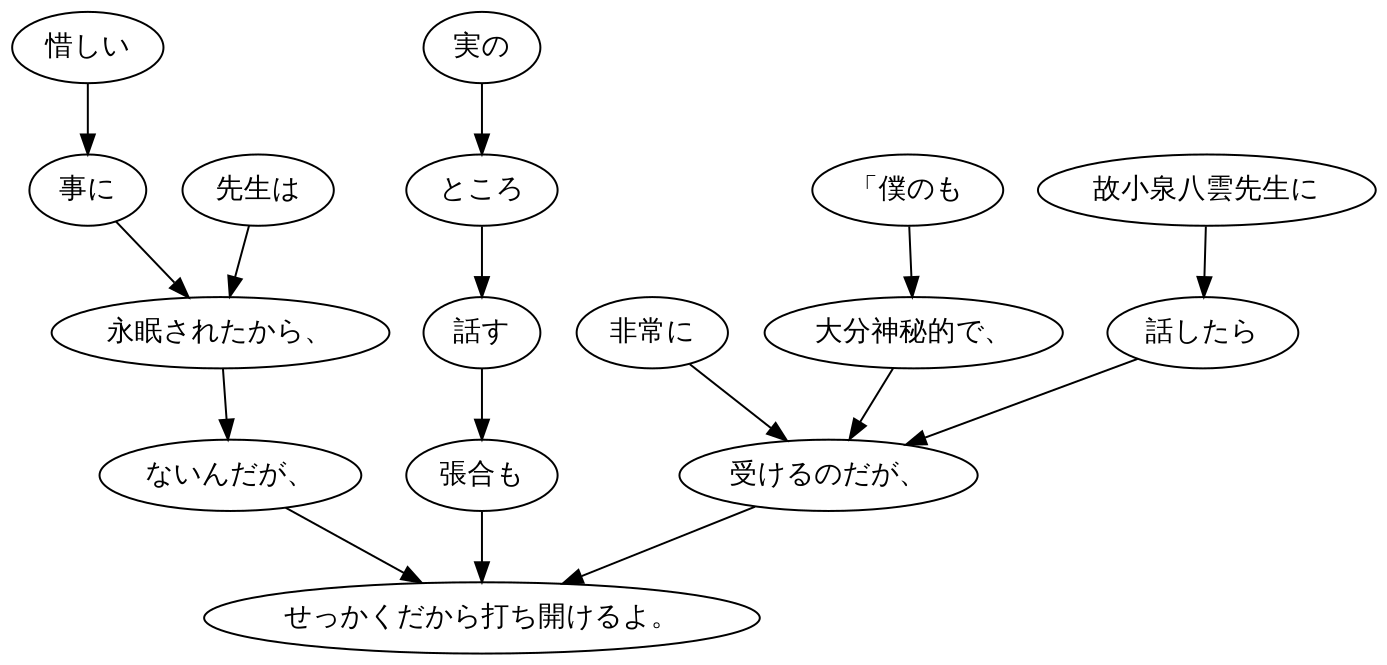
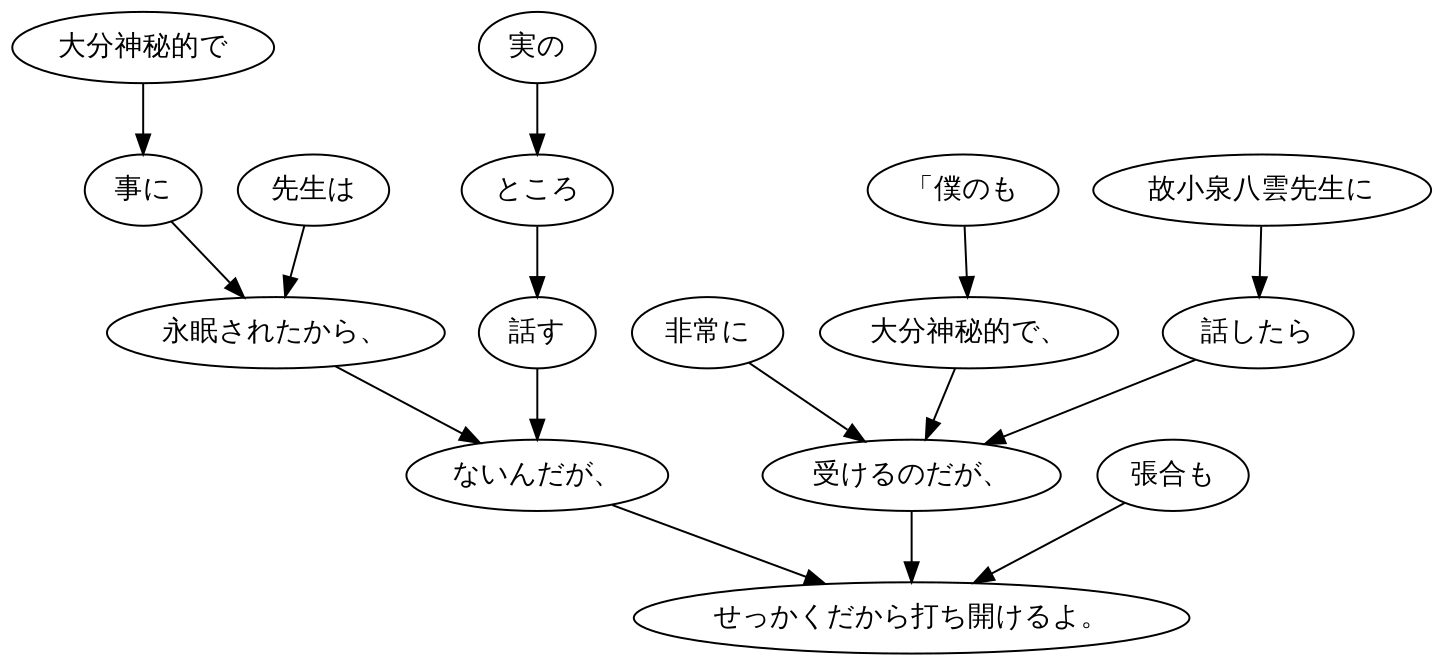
(88, 48) -> (143, 48)
(482, 394) -> (537, 394)
